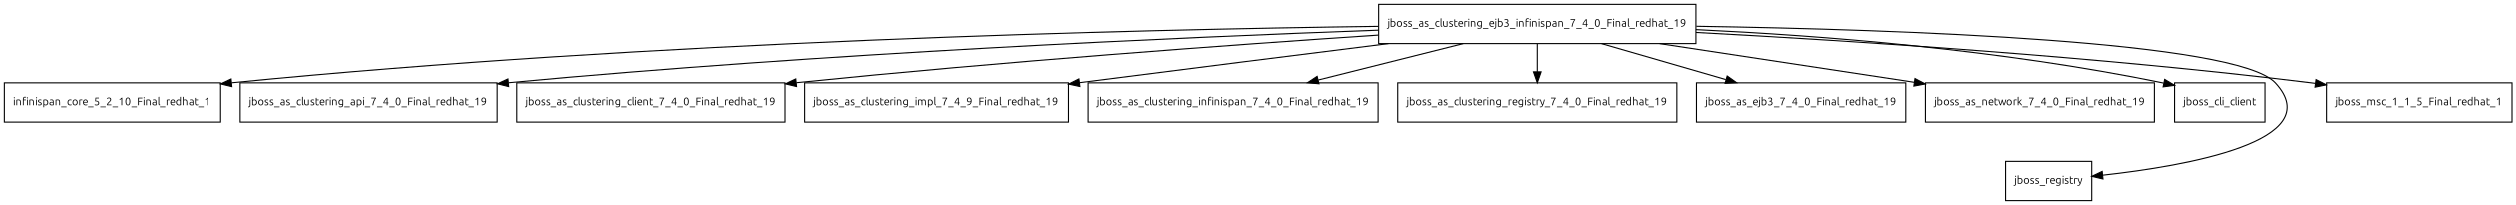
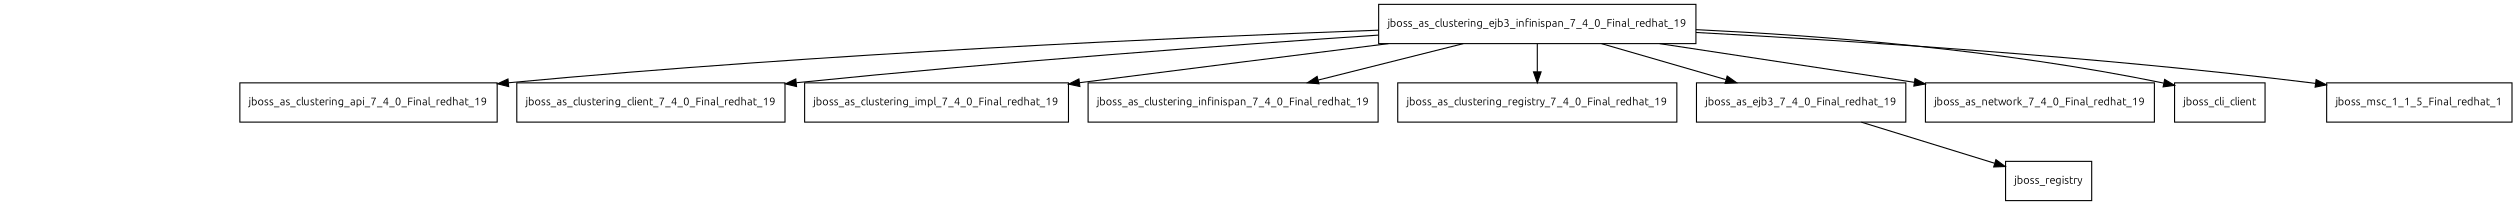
(2105, 45) -> (1928, 143)
(112, 102) -> none
(937, 102) -> (937, 102)
